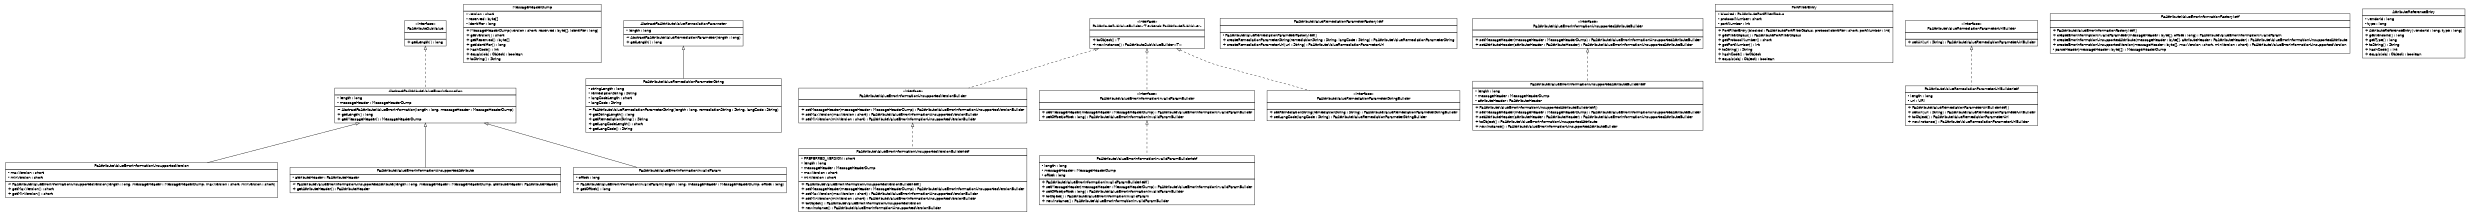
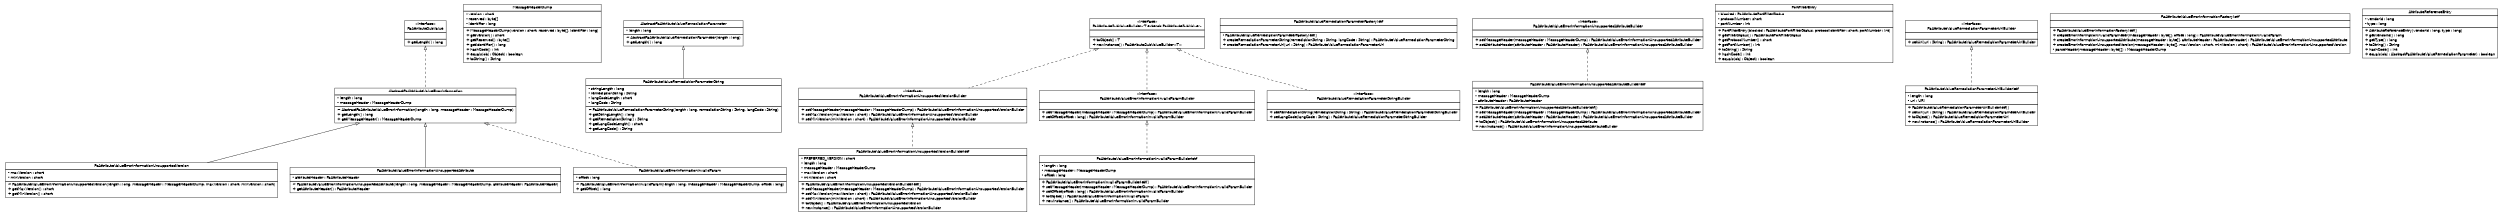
(1739, 54) -> (1734, 54)
(2393, 54) -> (2430, 54)
(563, 146) -> (563, 146)
